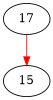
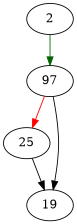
(27, 19) -> (50, 81)
none -> (50, 19)
(27, 81) -> (27, 143)
none -> (50, 205)
